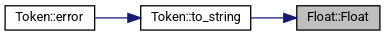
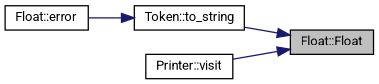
(50, 18) -> (47, 18)
none -> (189, 67)
